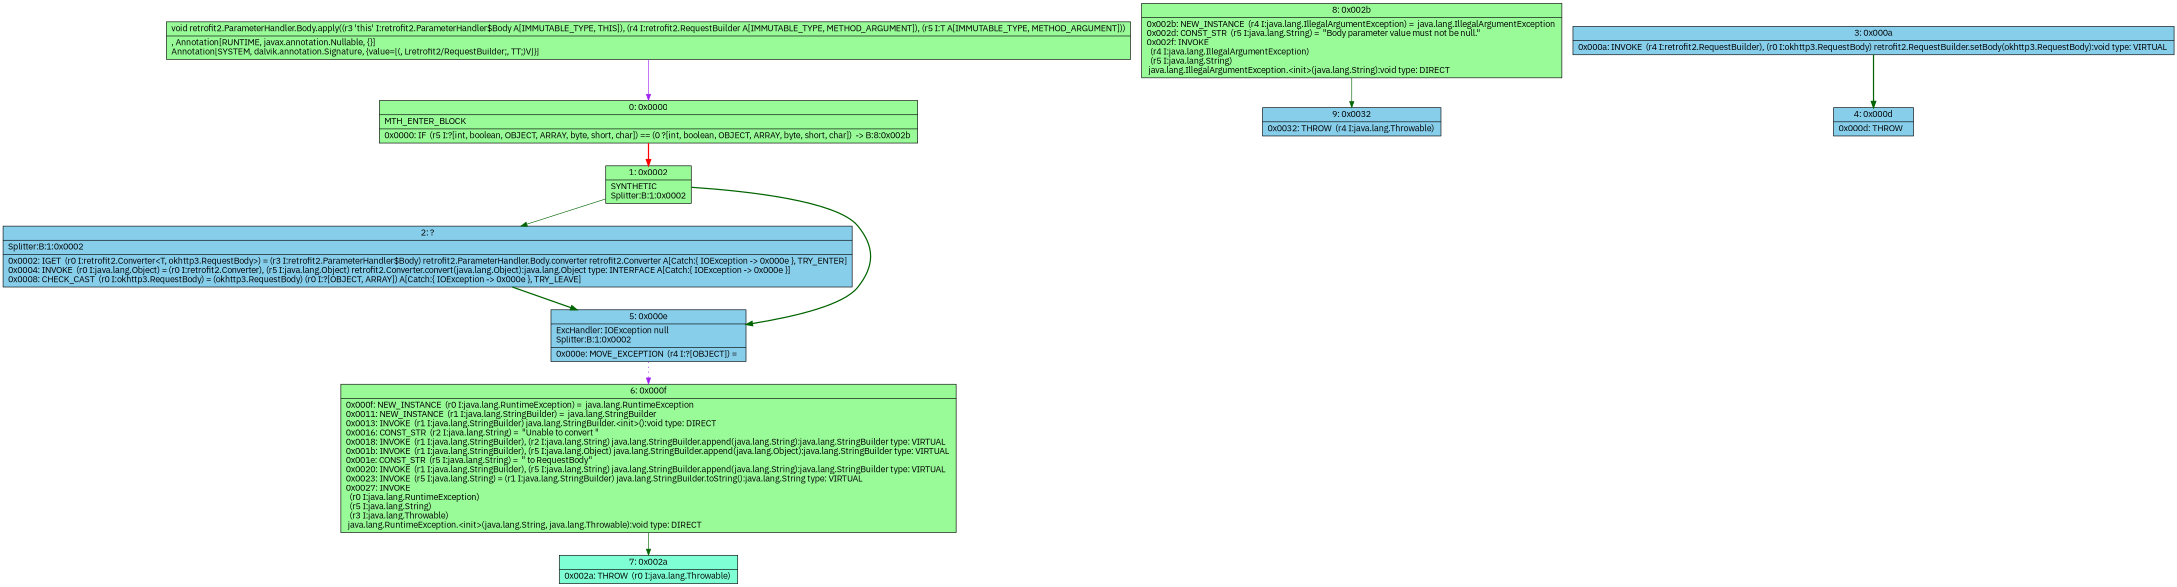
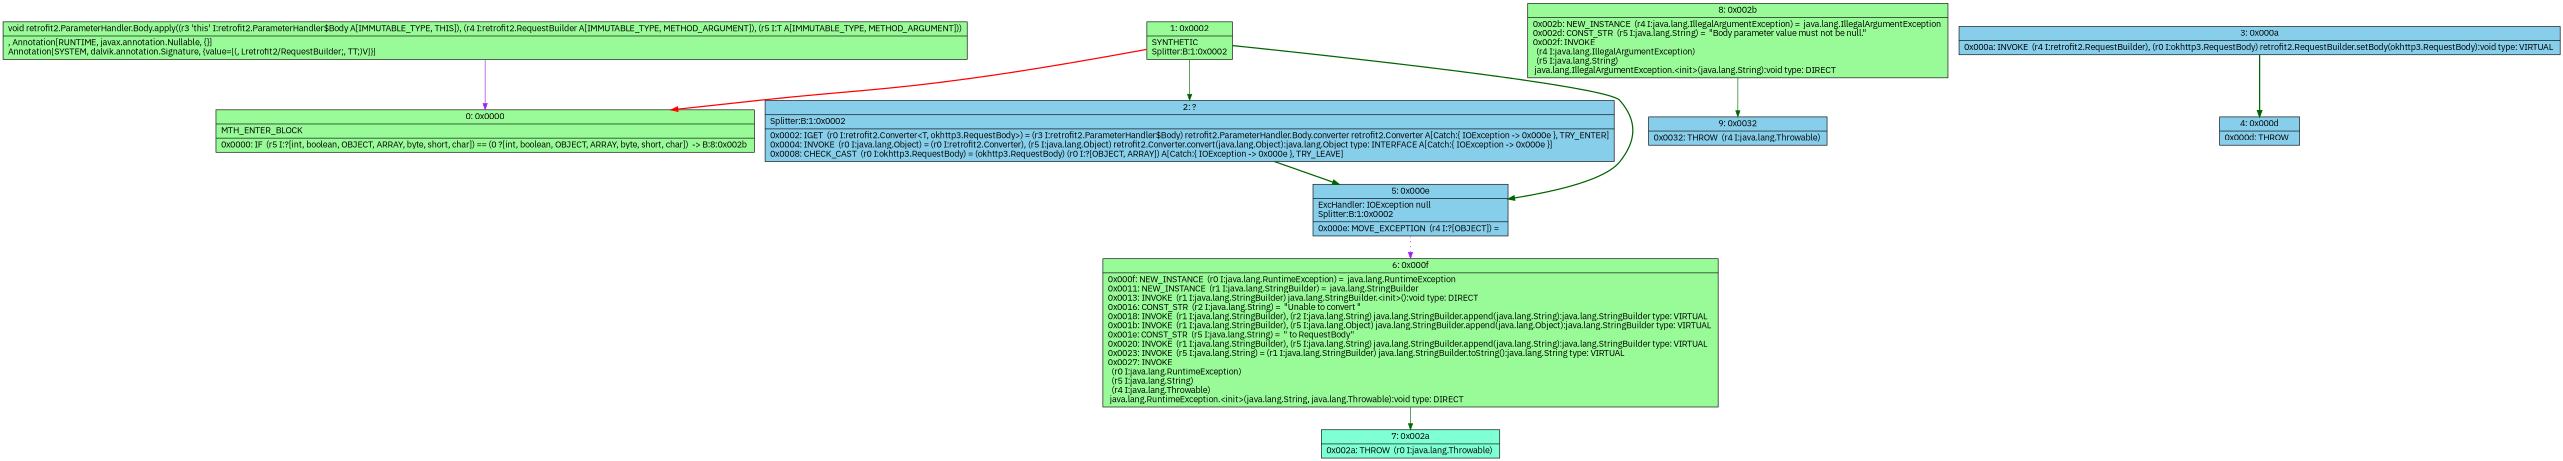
(649, 151) -> (913, 86)
(397, 516) -> (1159, 390)
